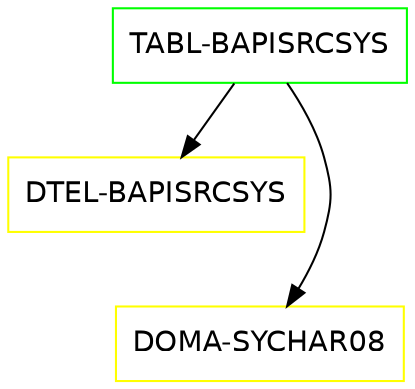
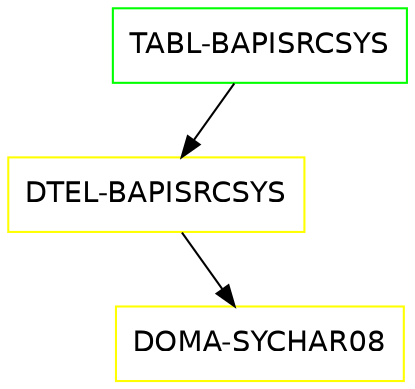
(330, 184) -> (202, 261)
